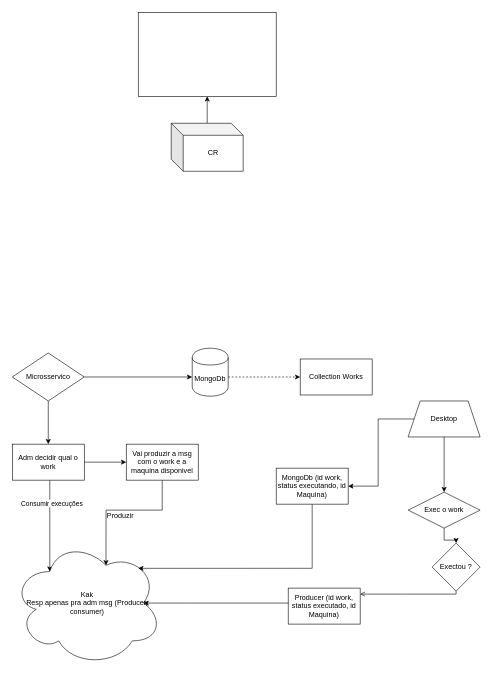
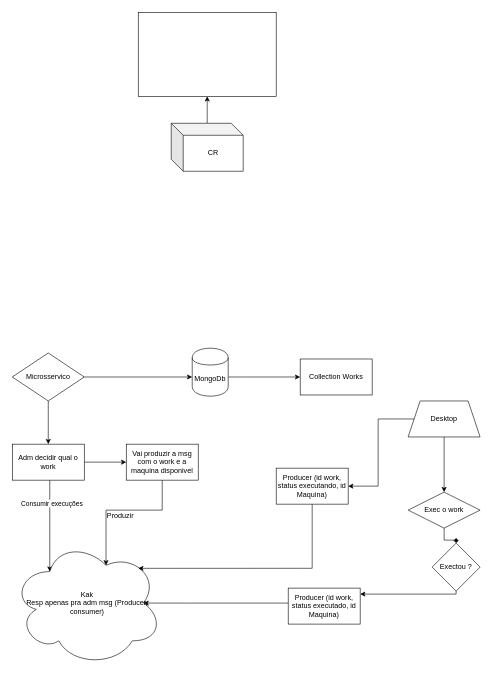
(262, 377) -> (262, 377)
(312, 486) -> (312, 486)
(454, 540) -> (454, 540)
(364, 594) -> (365, 594)
